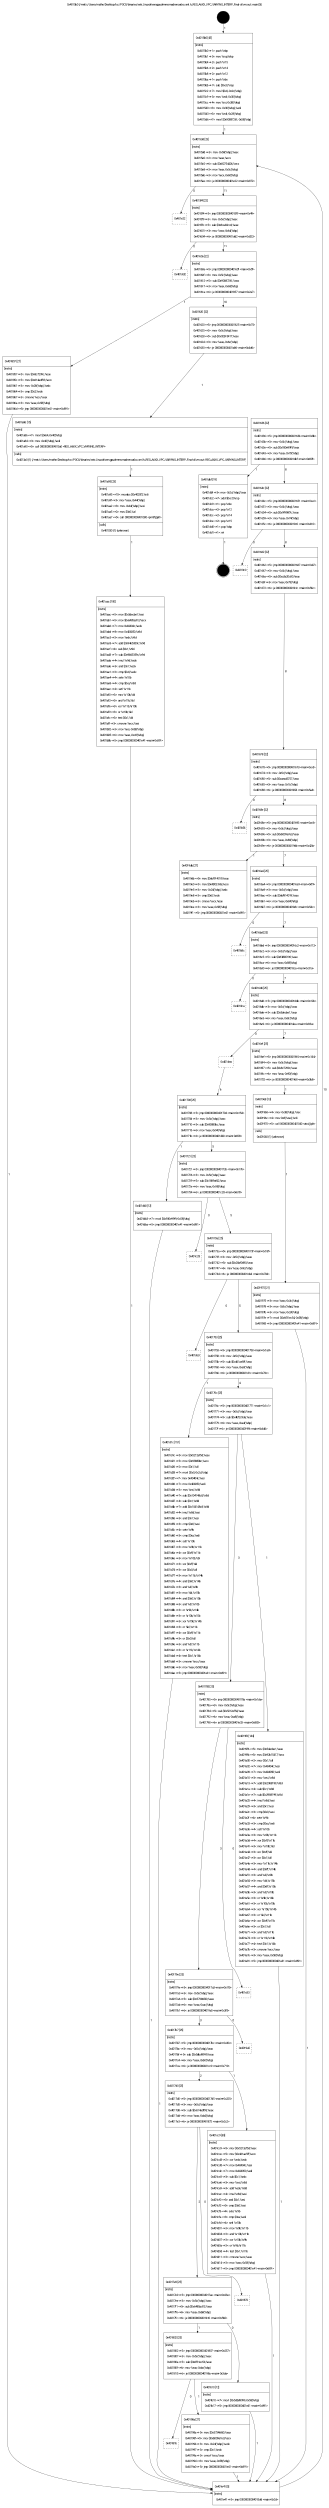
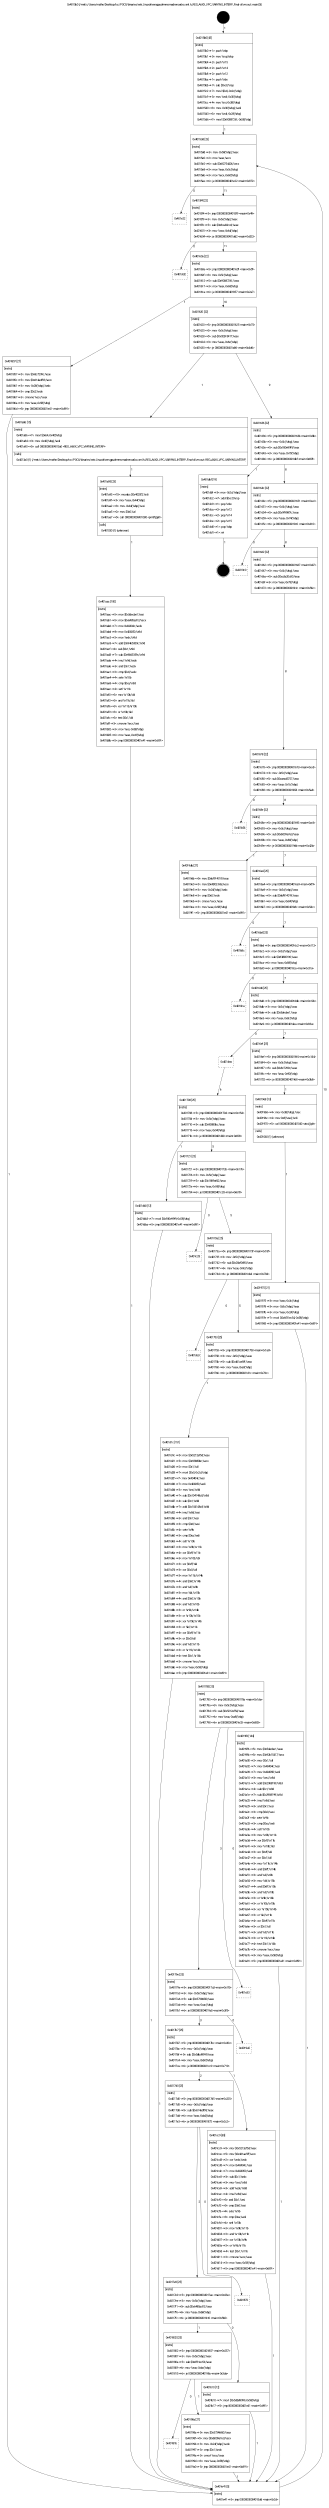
none -> (253, 385)
(238, 1411) -> none
